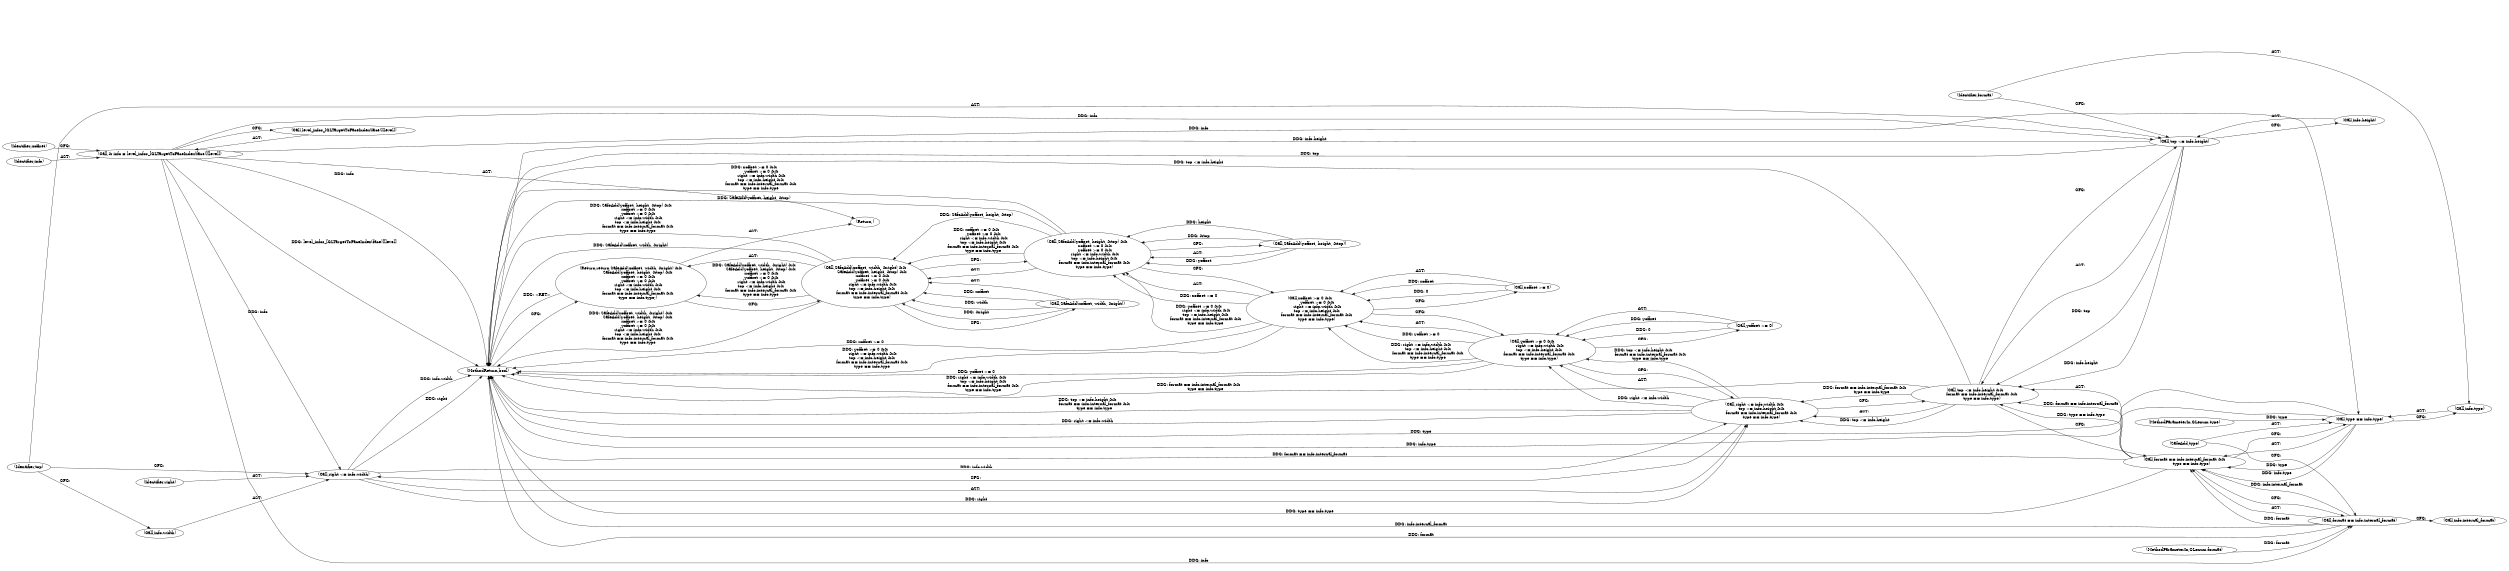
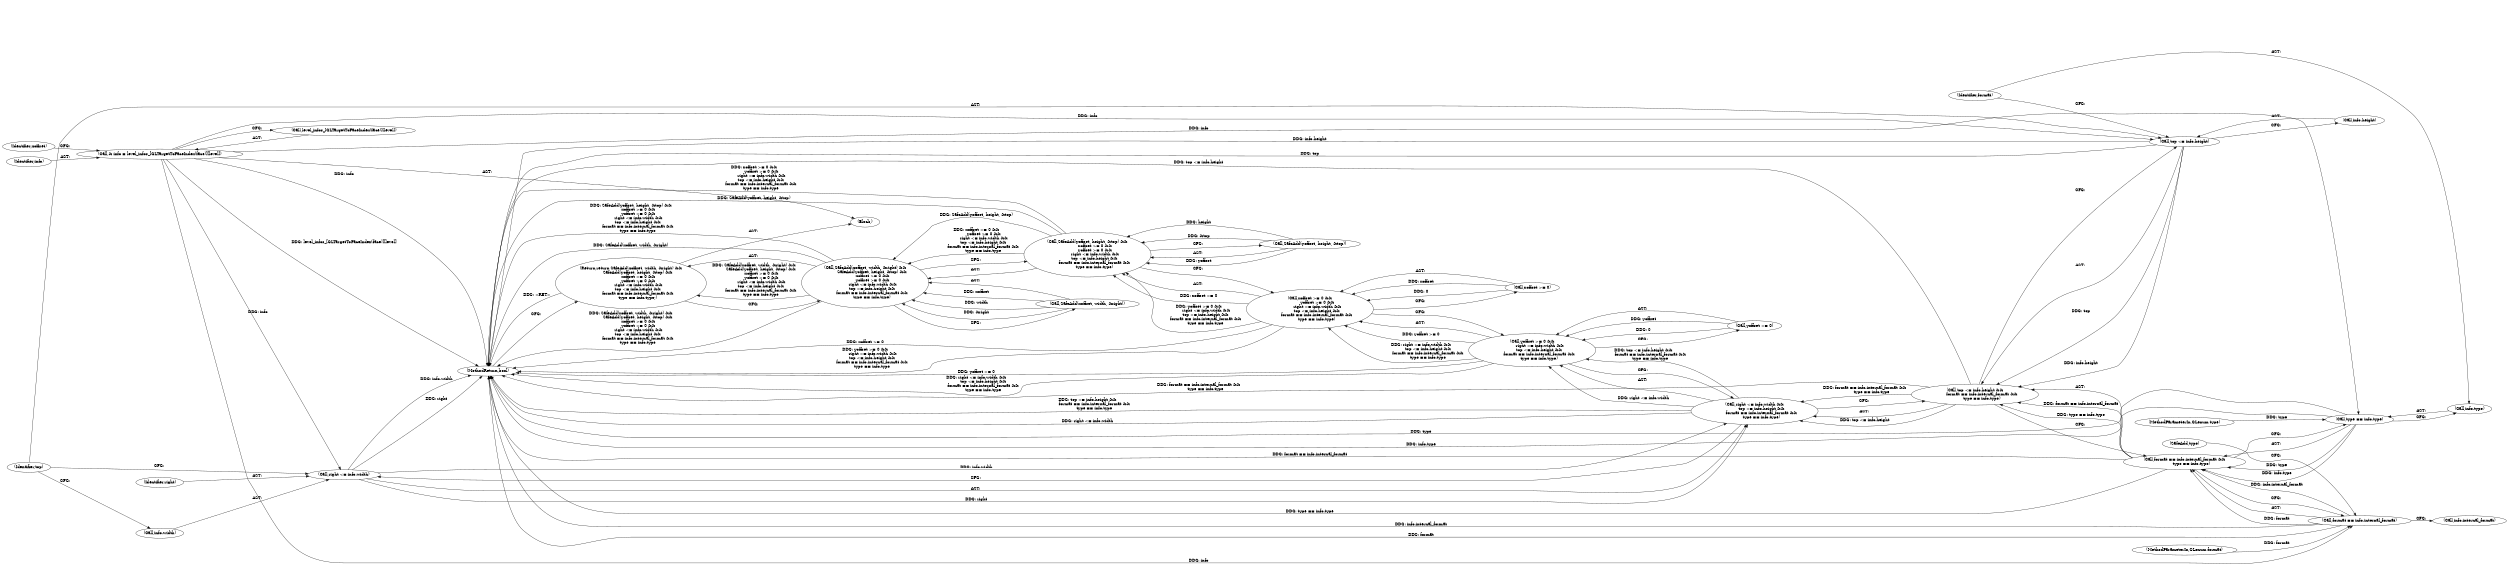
(865, 222) -> (865, 222)
(2265, 429) -> none
